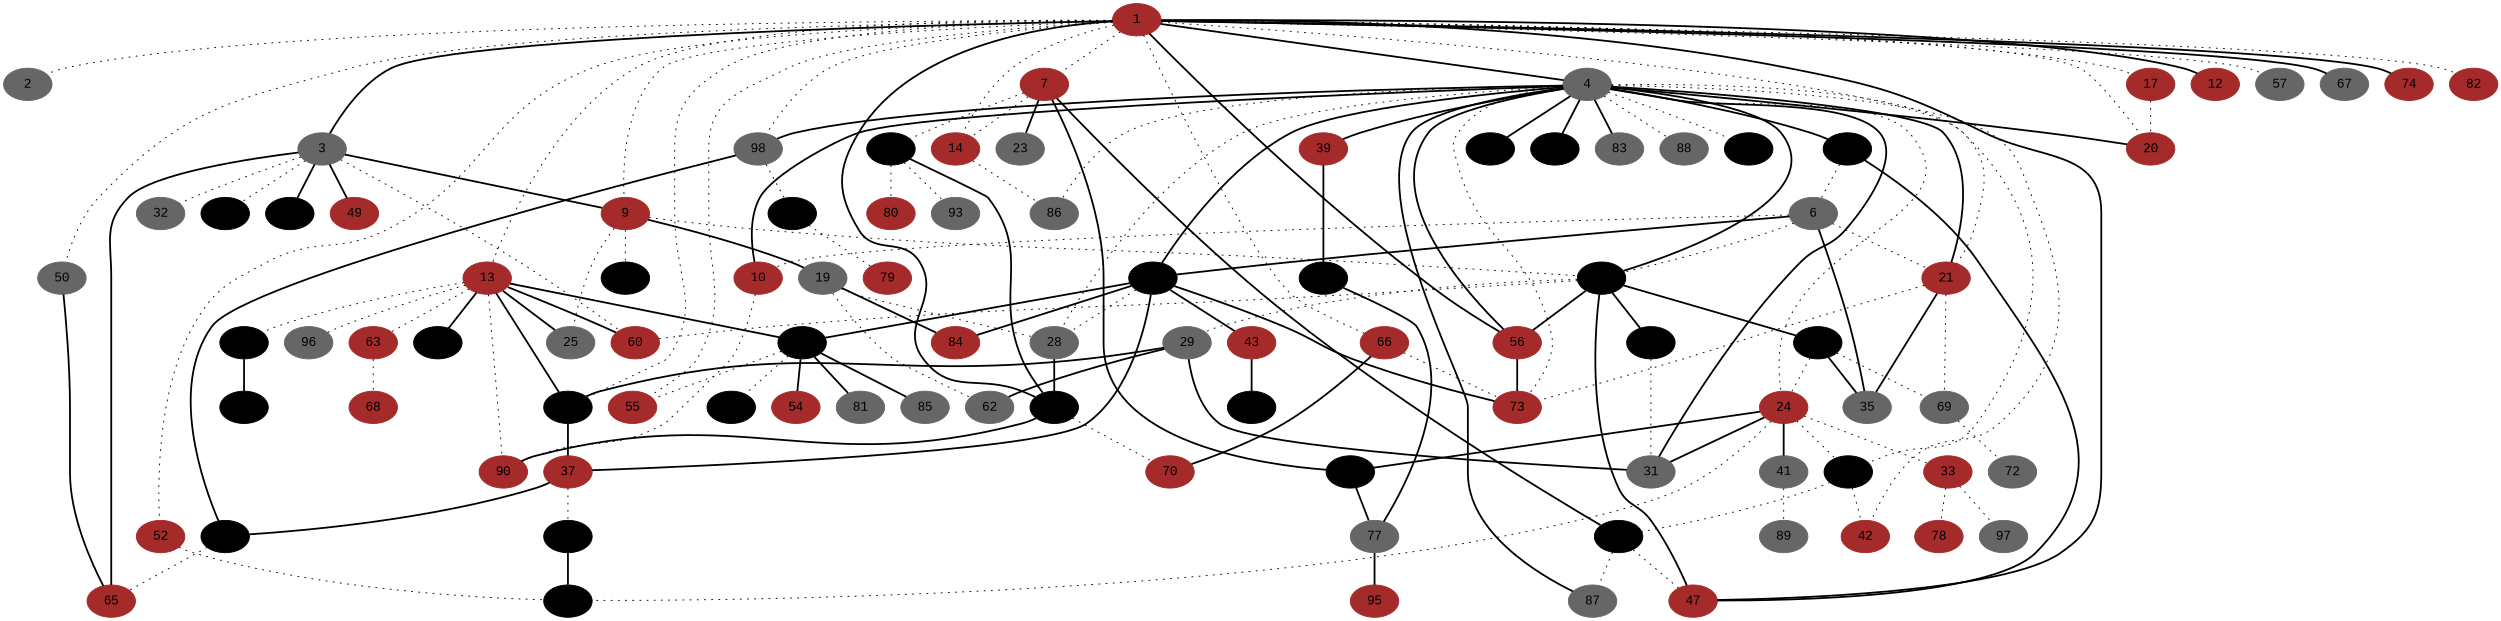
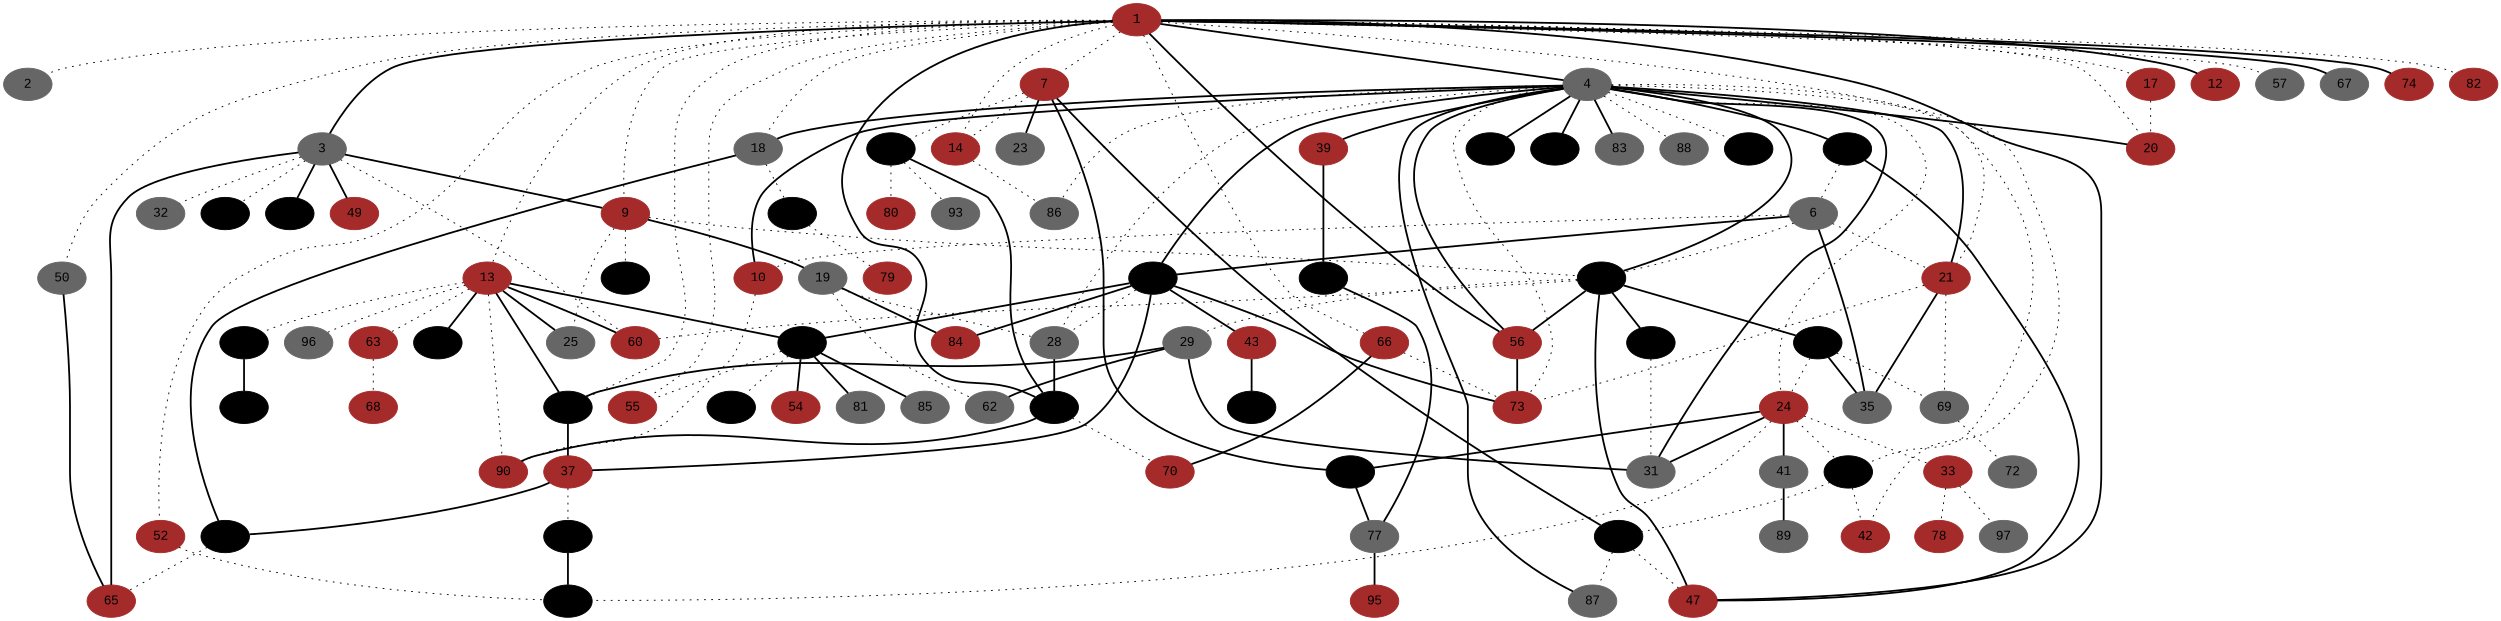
(758, 149) -> (758, 149)
(1784, 504) -> (1784, 504)
